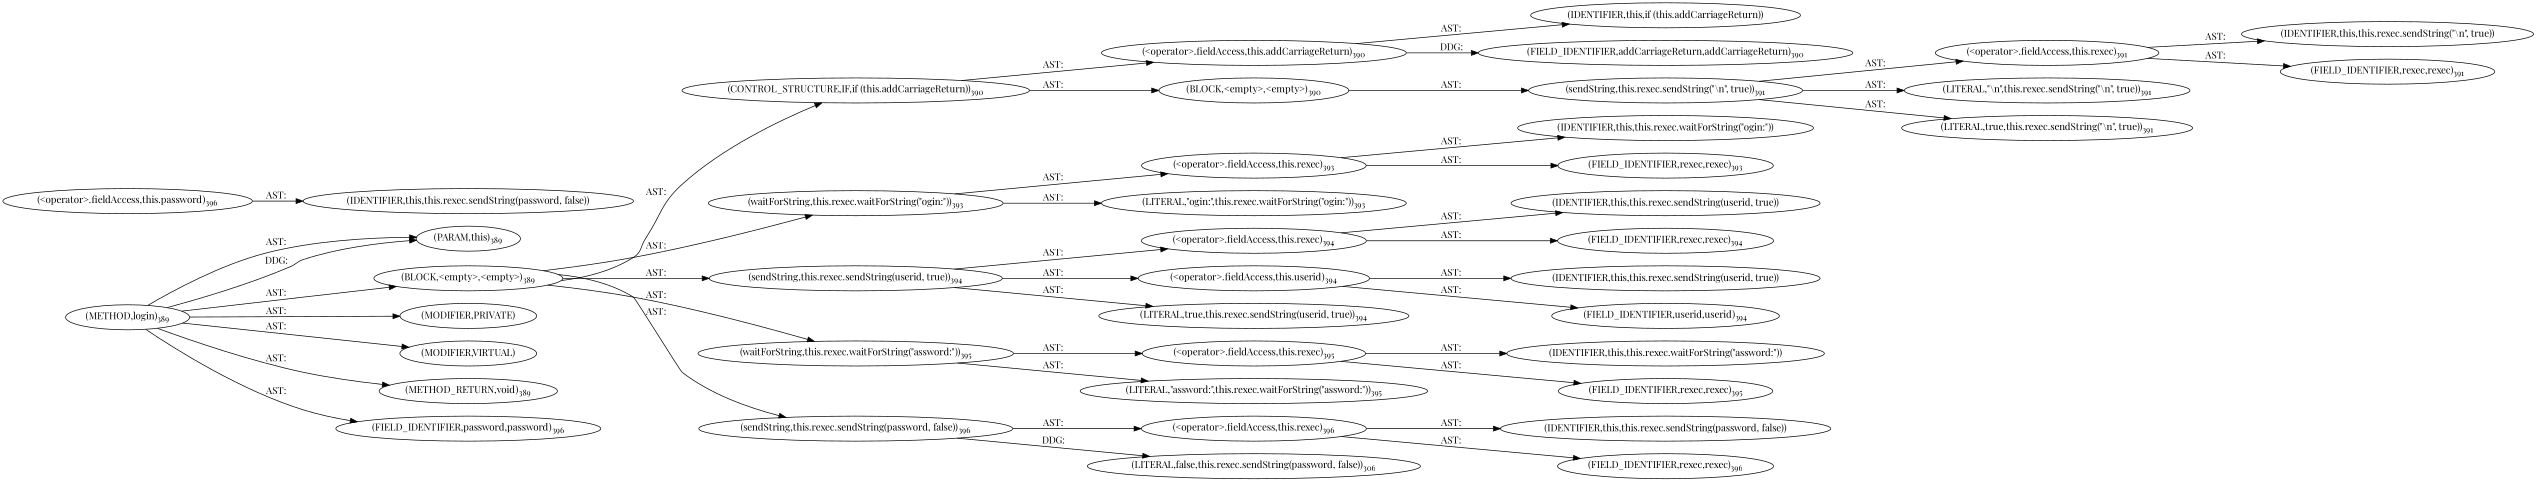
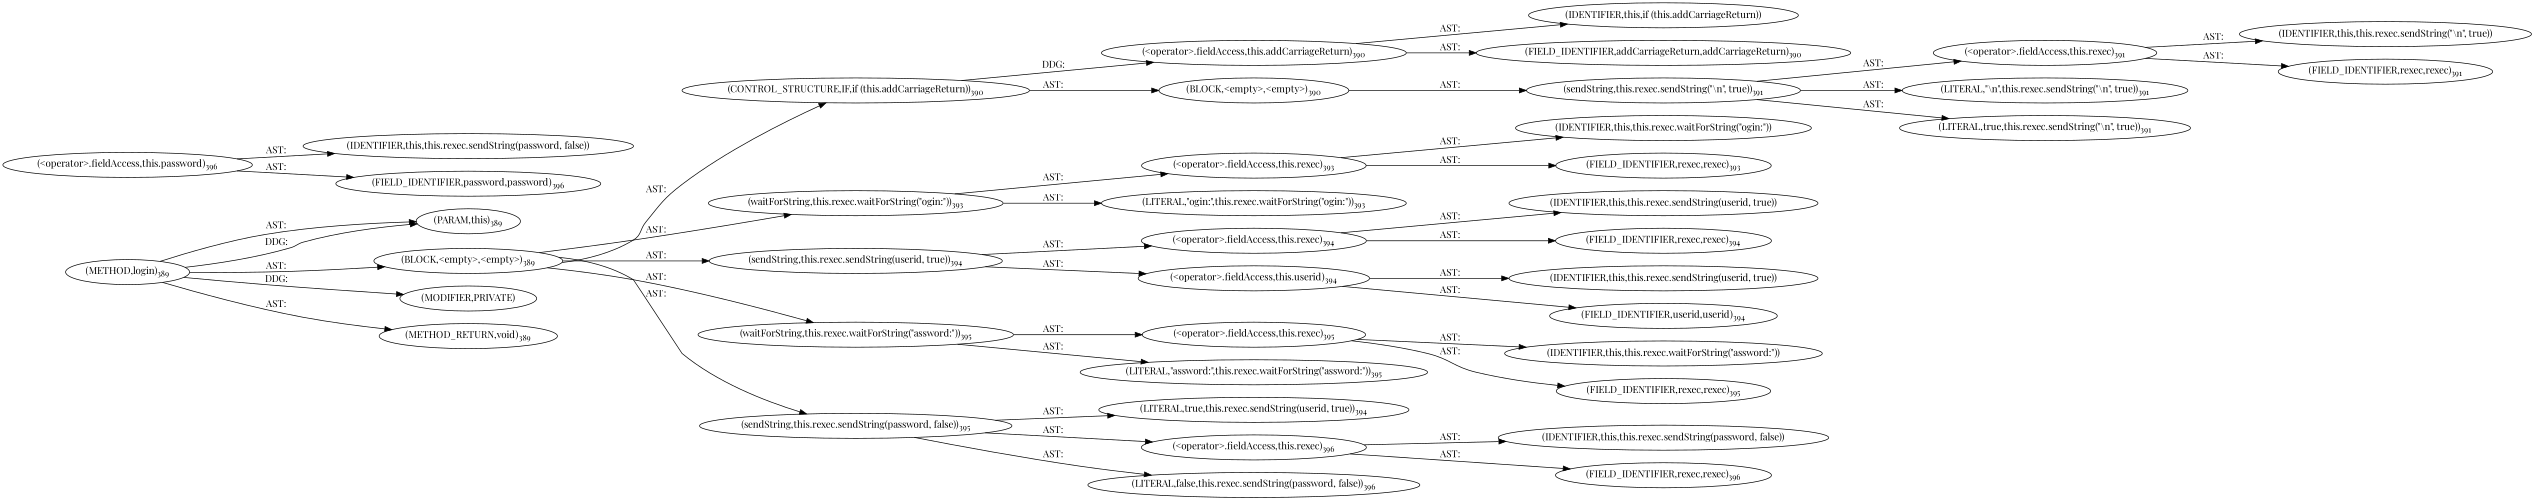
(1453, 48) -> (1452, 48)
(1055, 65) -> (1055, 65)
(1050, 297) -> (1052, 418)
(278, 311) -> (278, 279)
(468, 353) -> none
(243, 386) -> (292, 174)
(965, 428) -> (965, 425)
(1055, 441) -> (1055, 455)
(1370, 465) -> (1370, 484)
